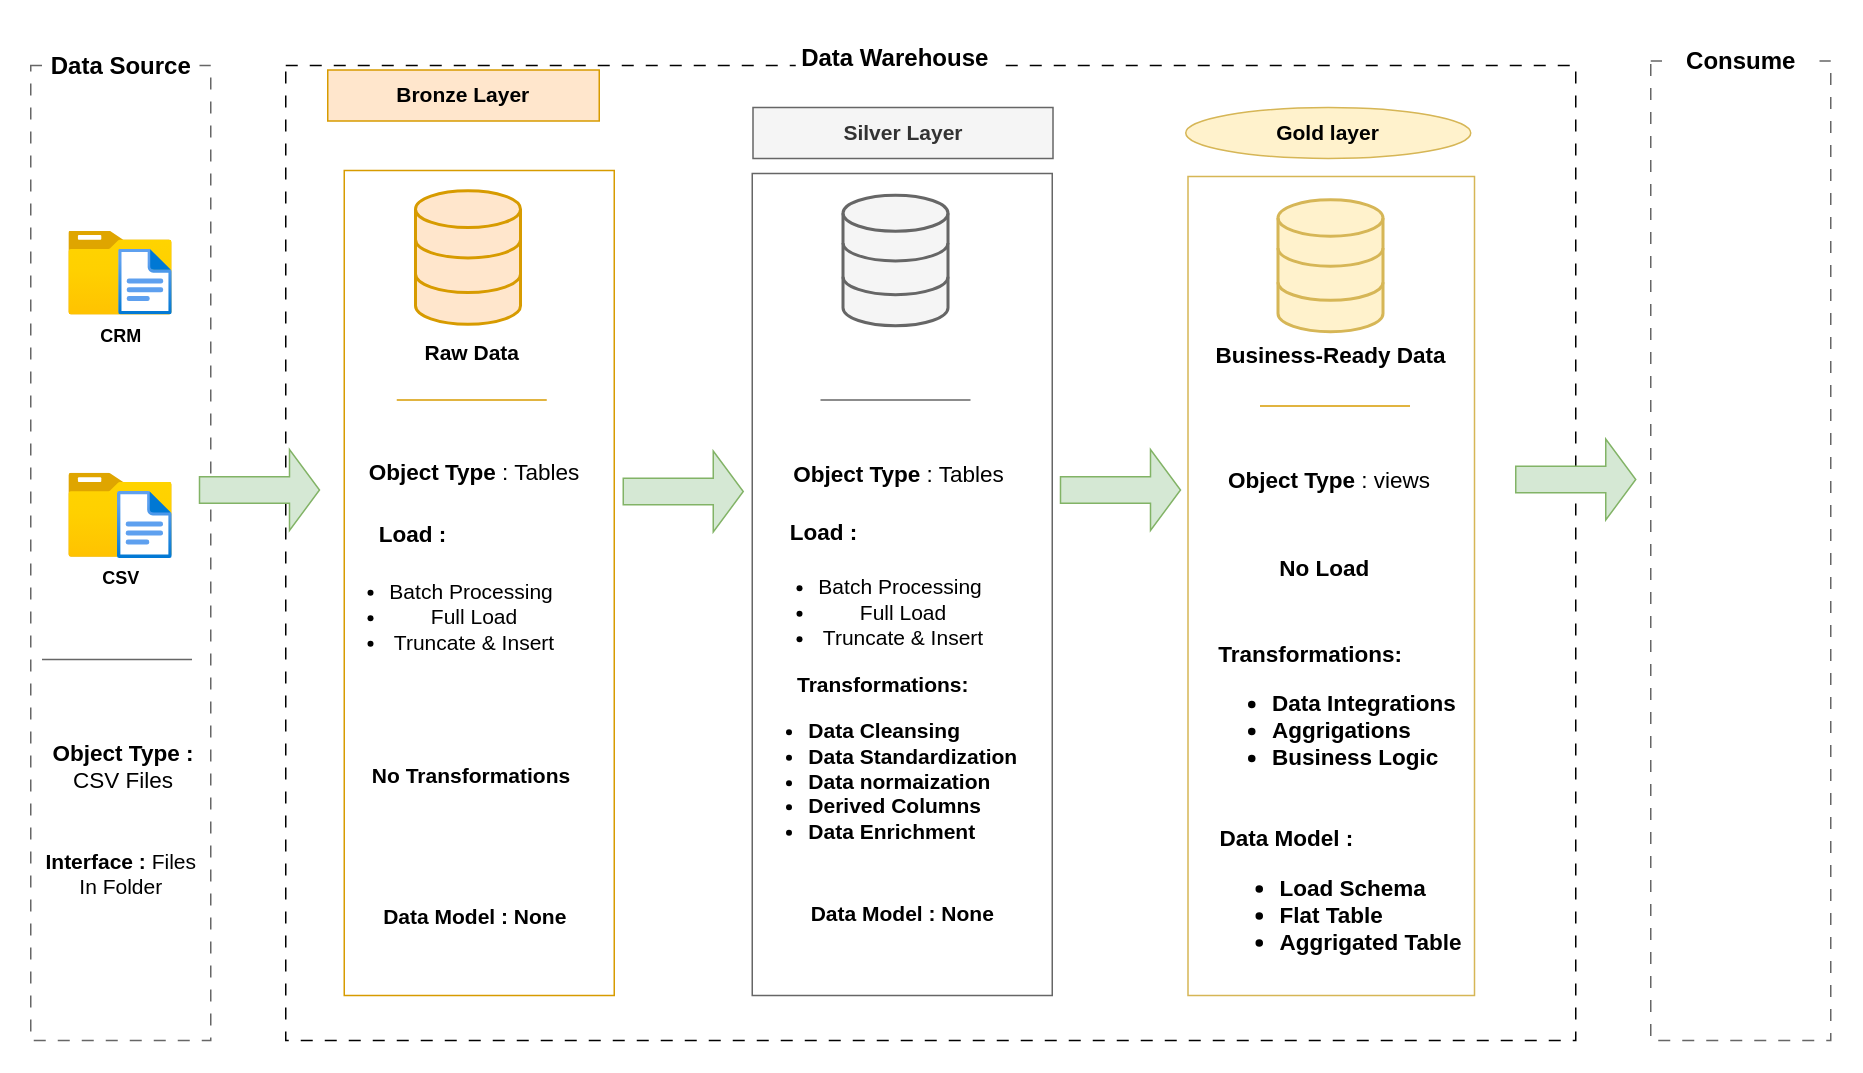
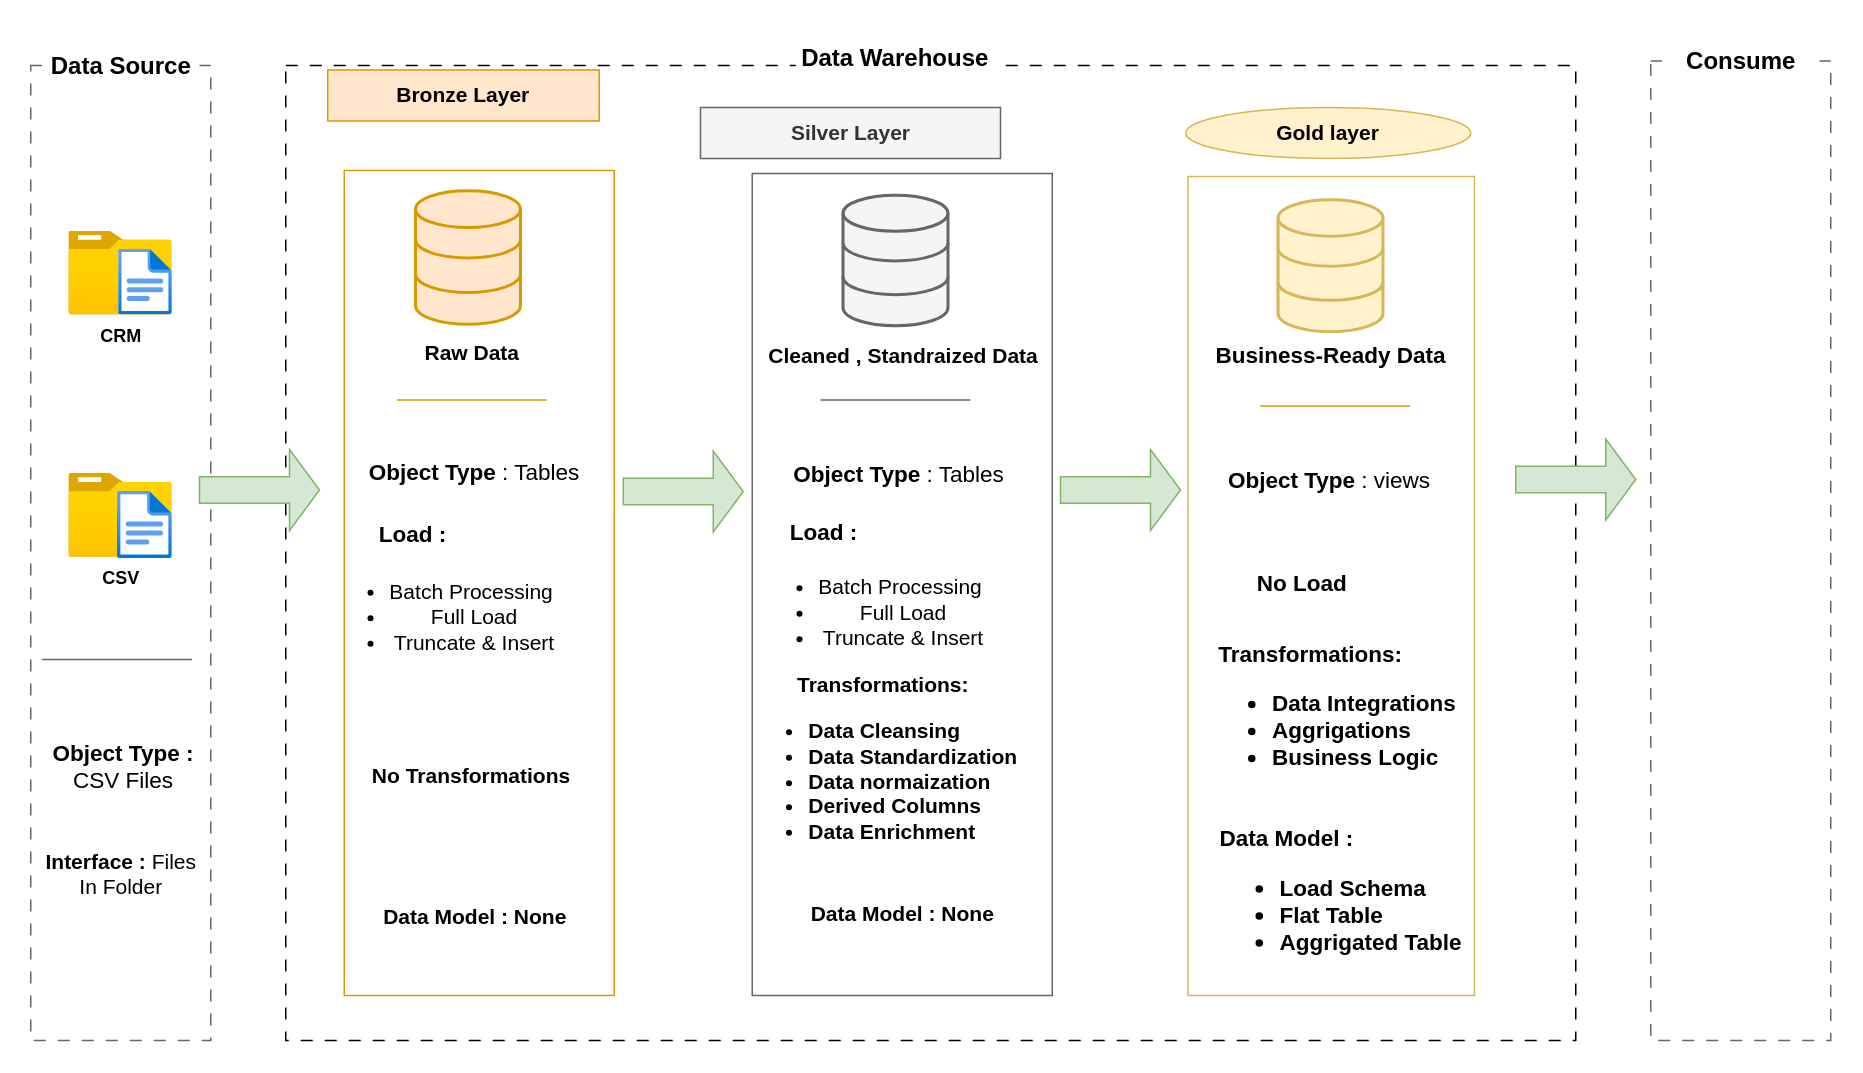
(903, 133) -> (851, 133)
none -> (903, 356)
(1328, 568) -> (1306, 583)
